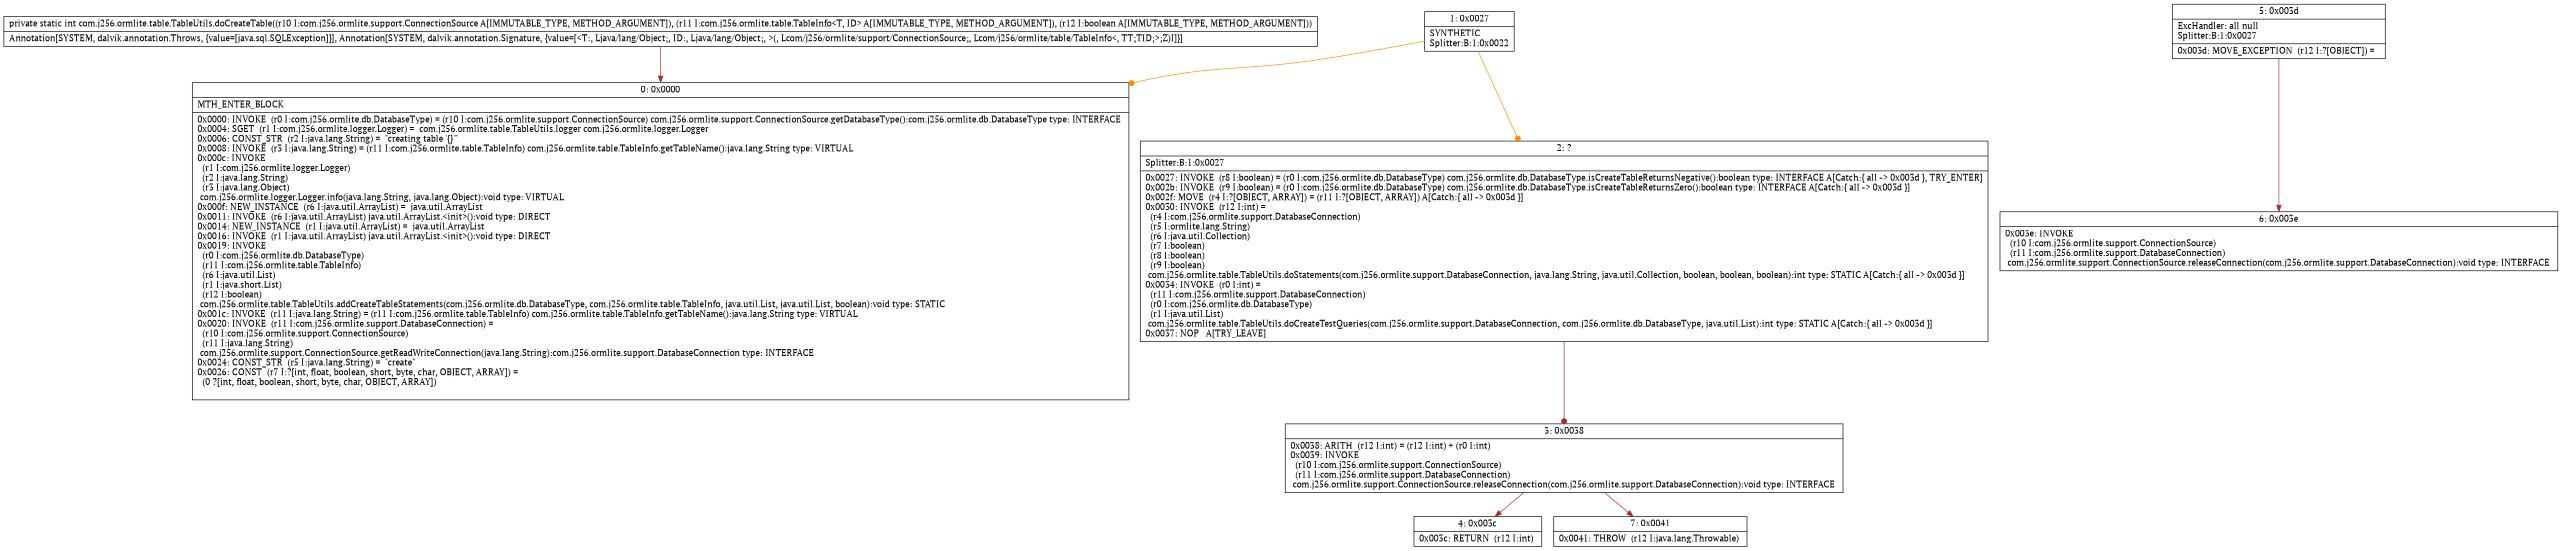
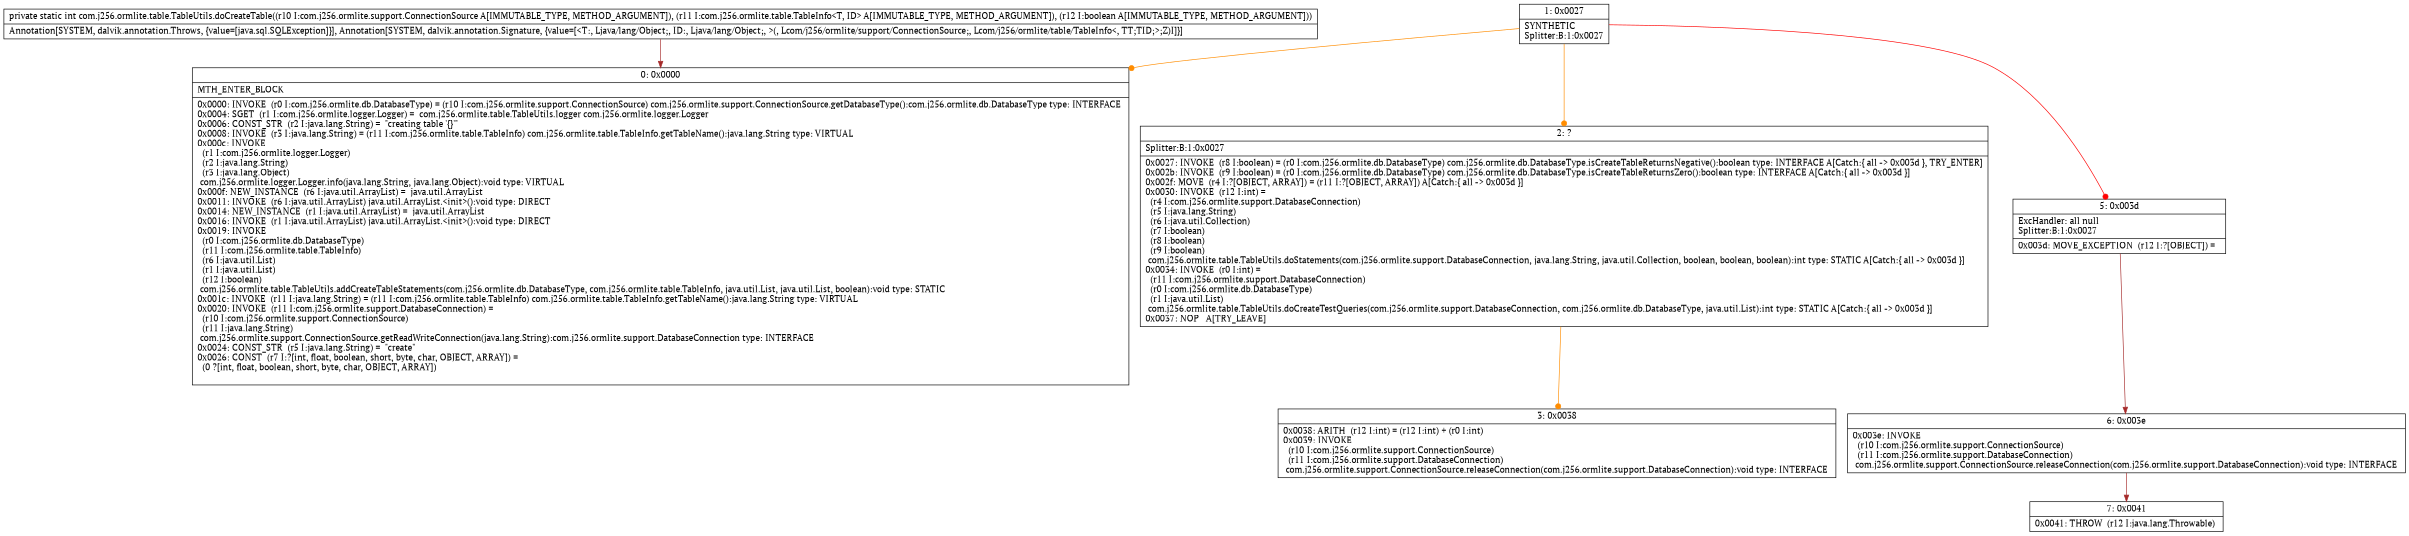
none -> (1888, 41)
(1469, 43) -> (1564, 36)
(1198, 227) -> (1191, 212)
(240, 285) -> (237, 270)
(1564, 380) -> (1560, 365)
(1616, 503) -> (2126, 484)
(1478, 532) -> none
